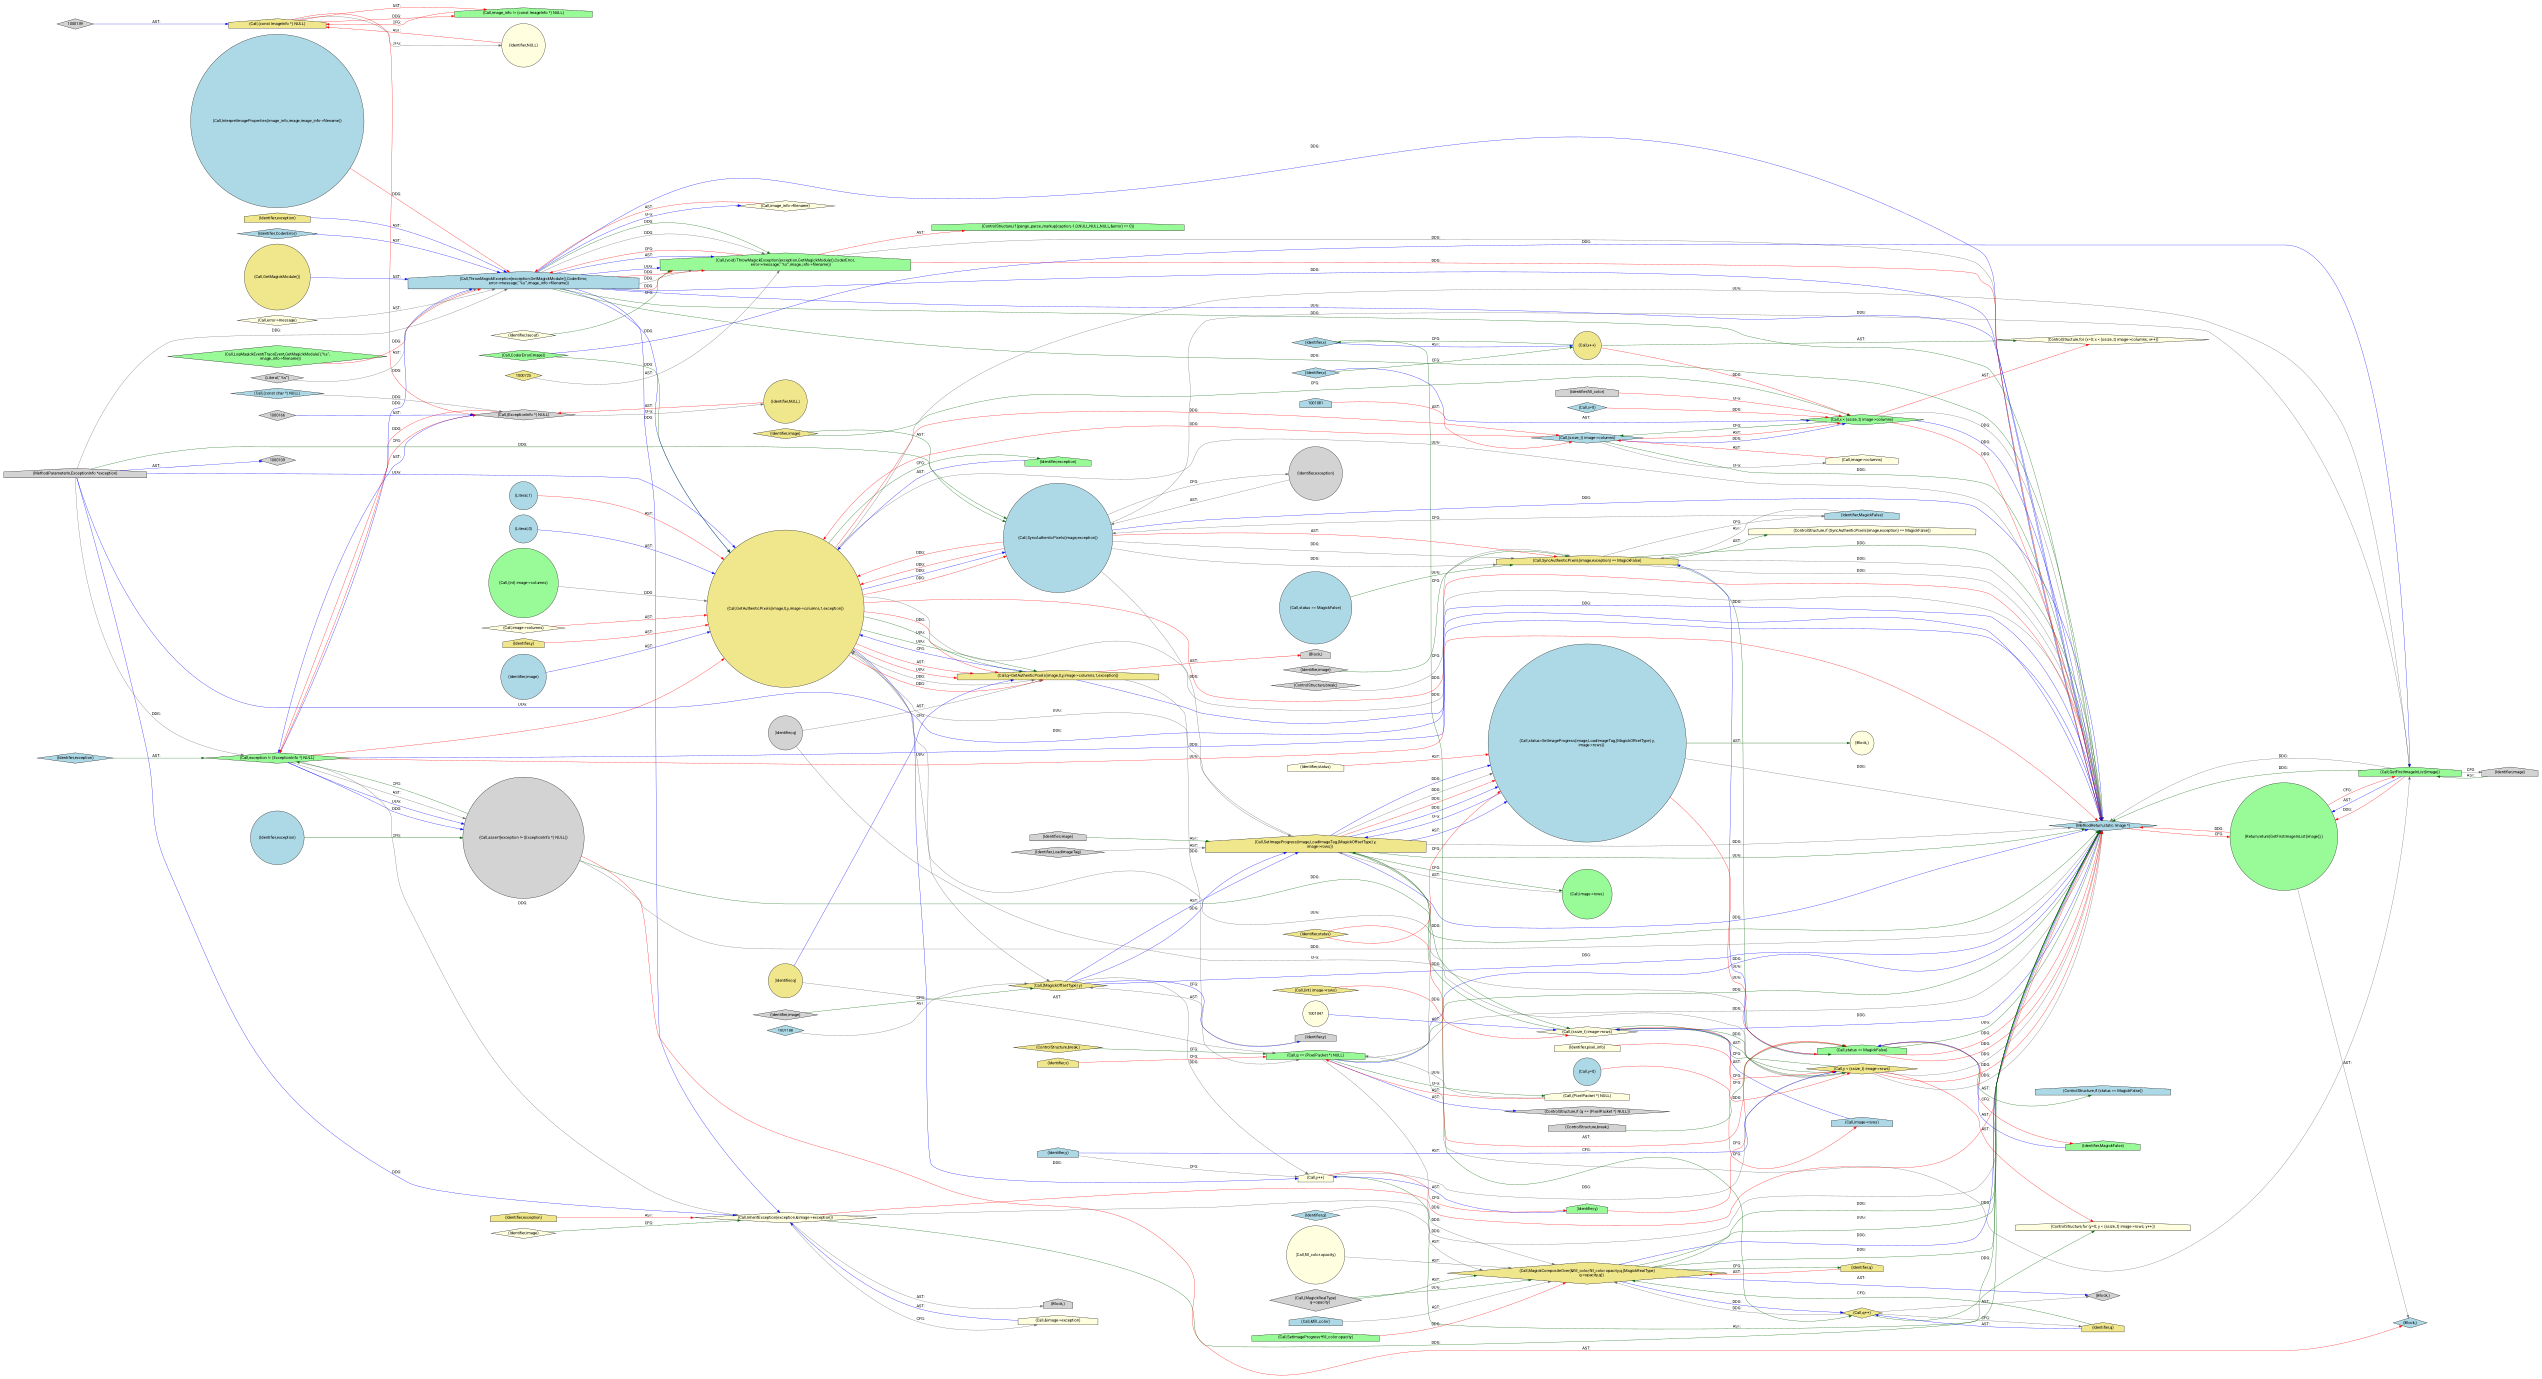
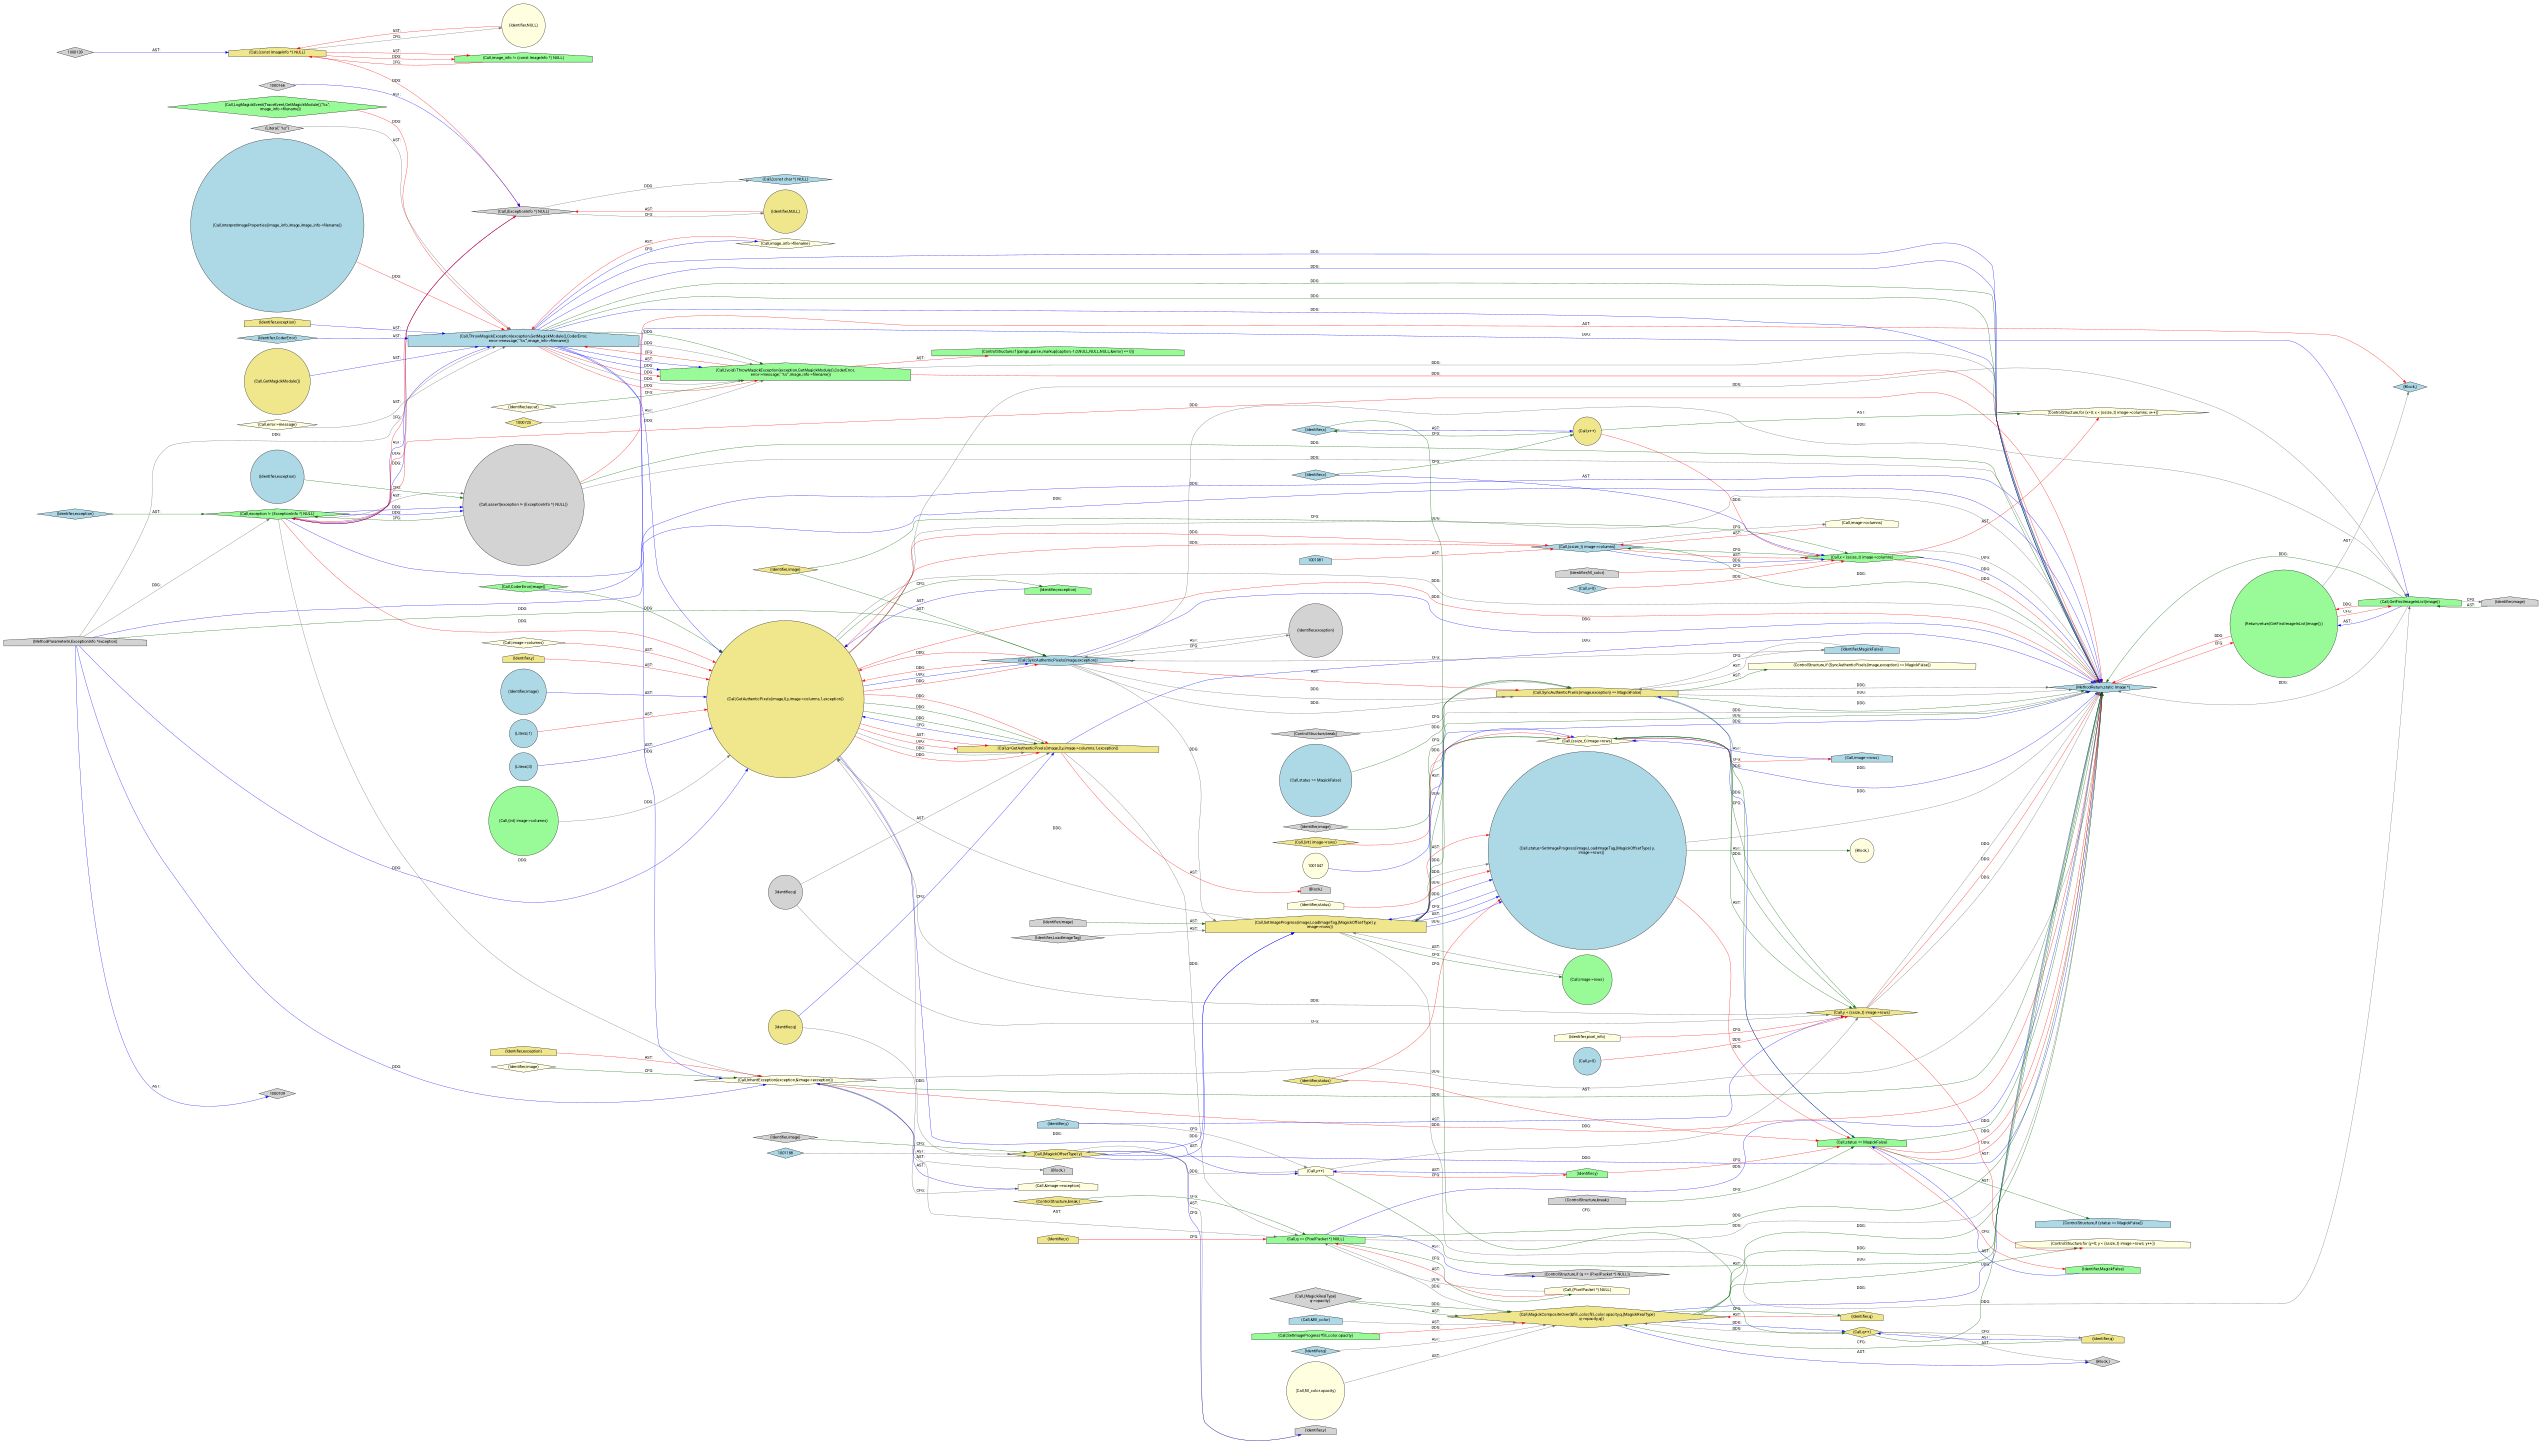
(407, 400) -> (643, 190)
(1058, 538) -> (1058, 661)
